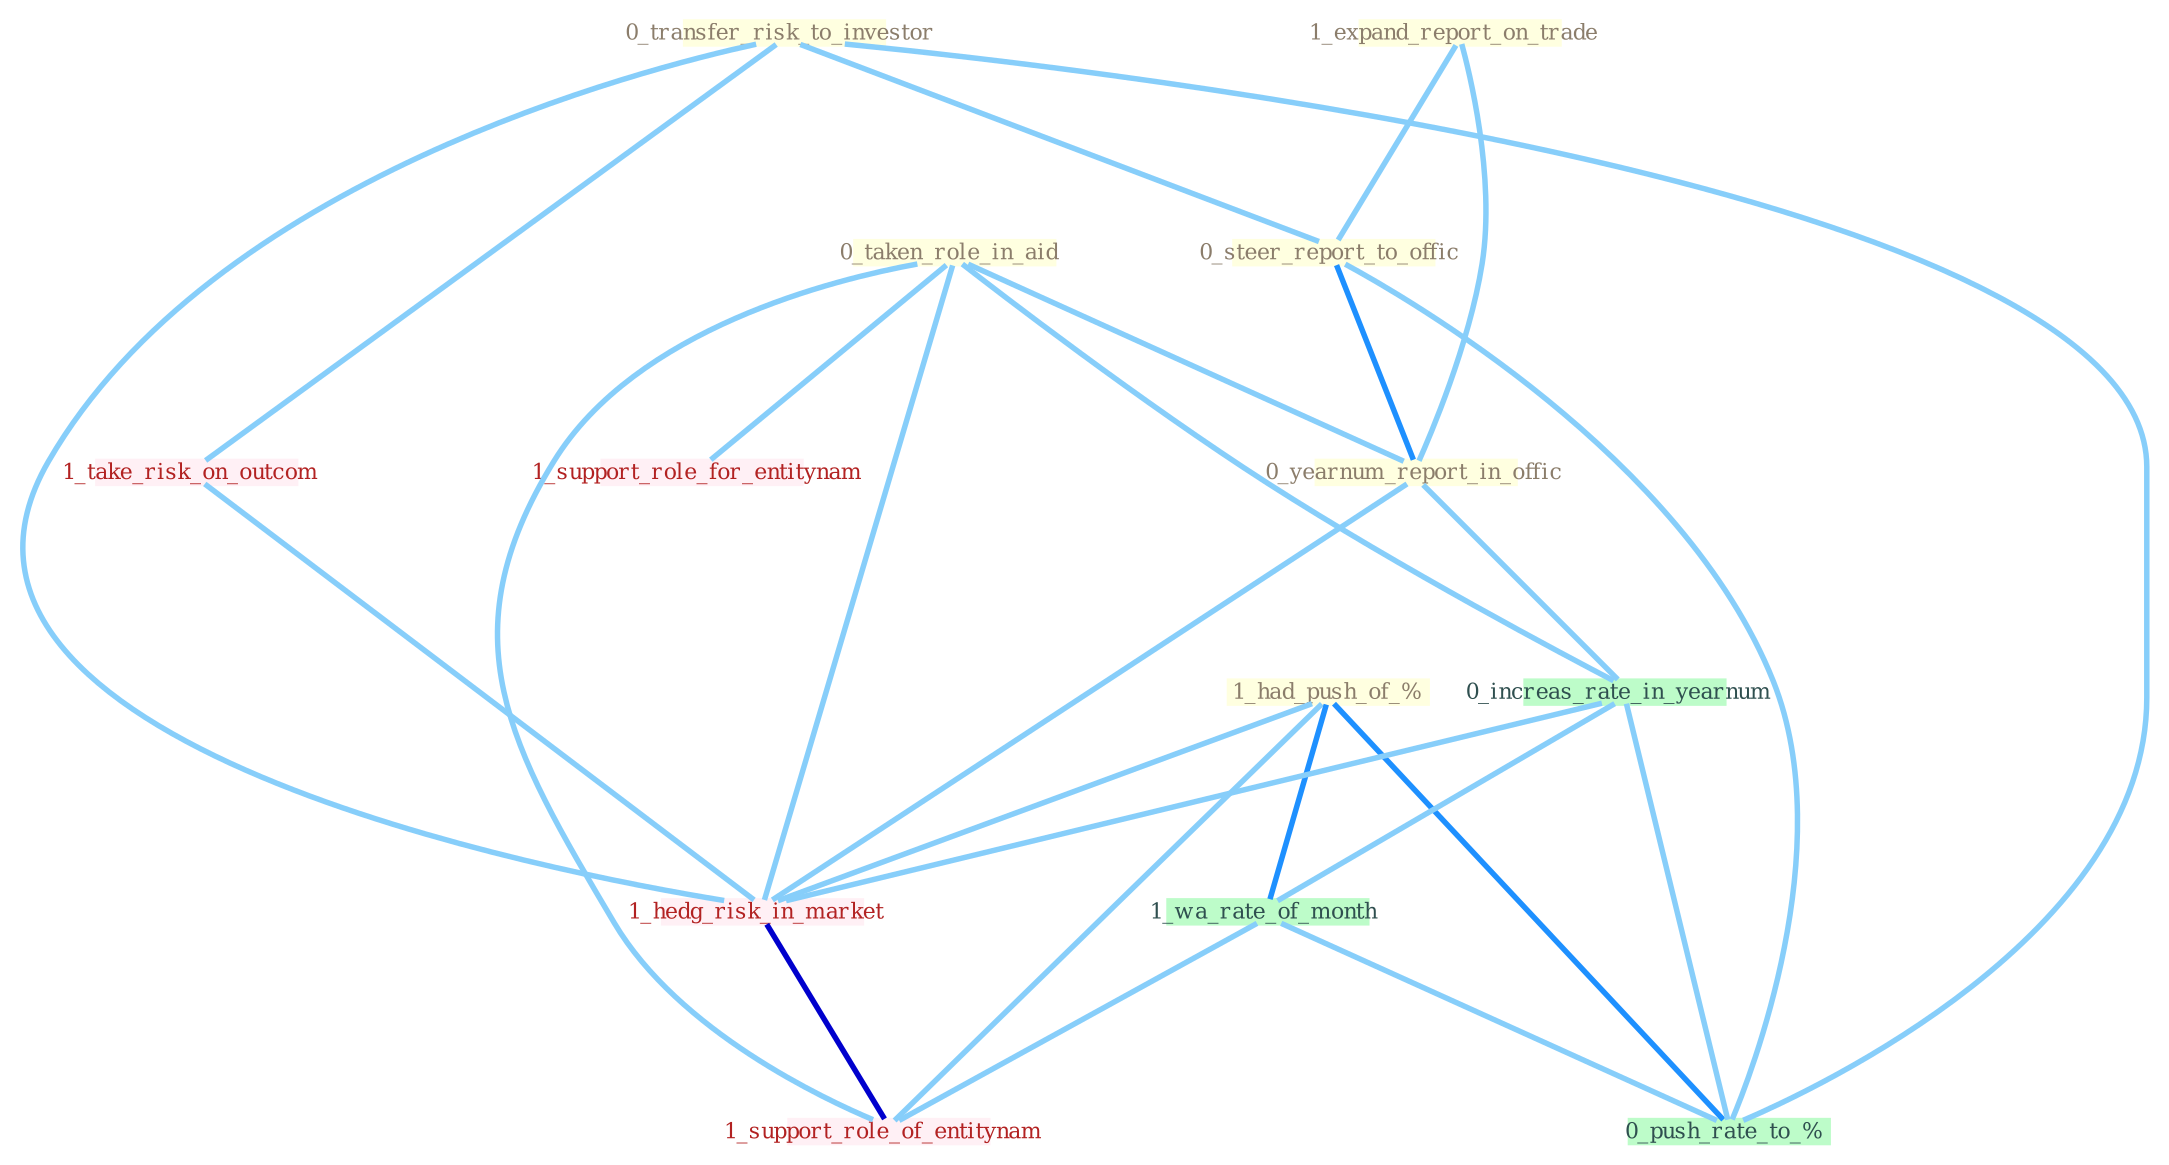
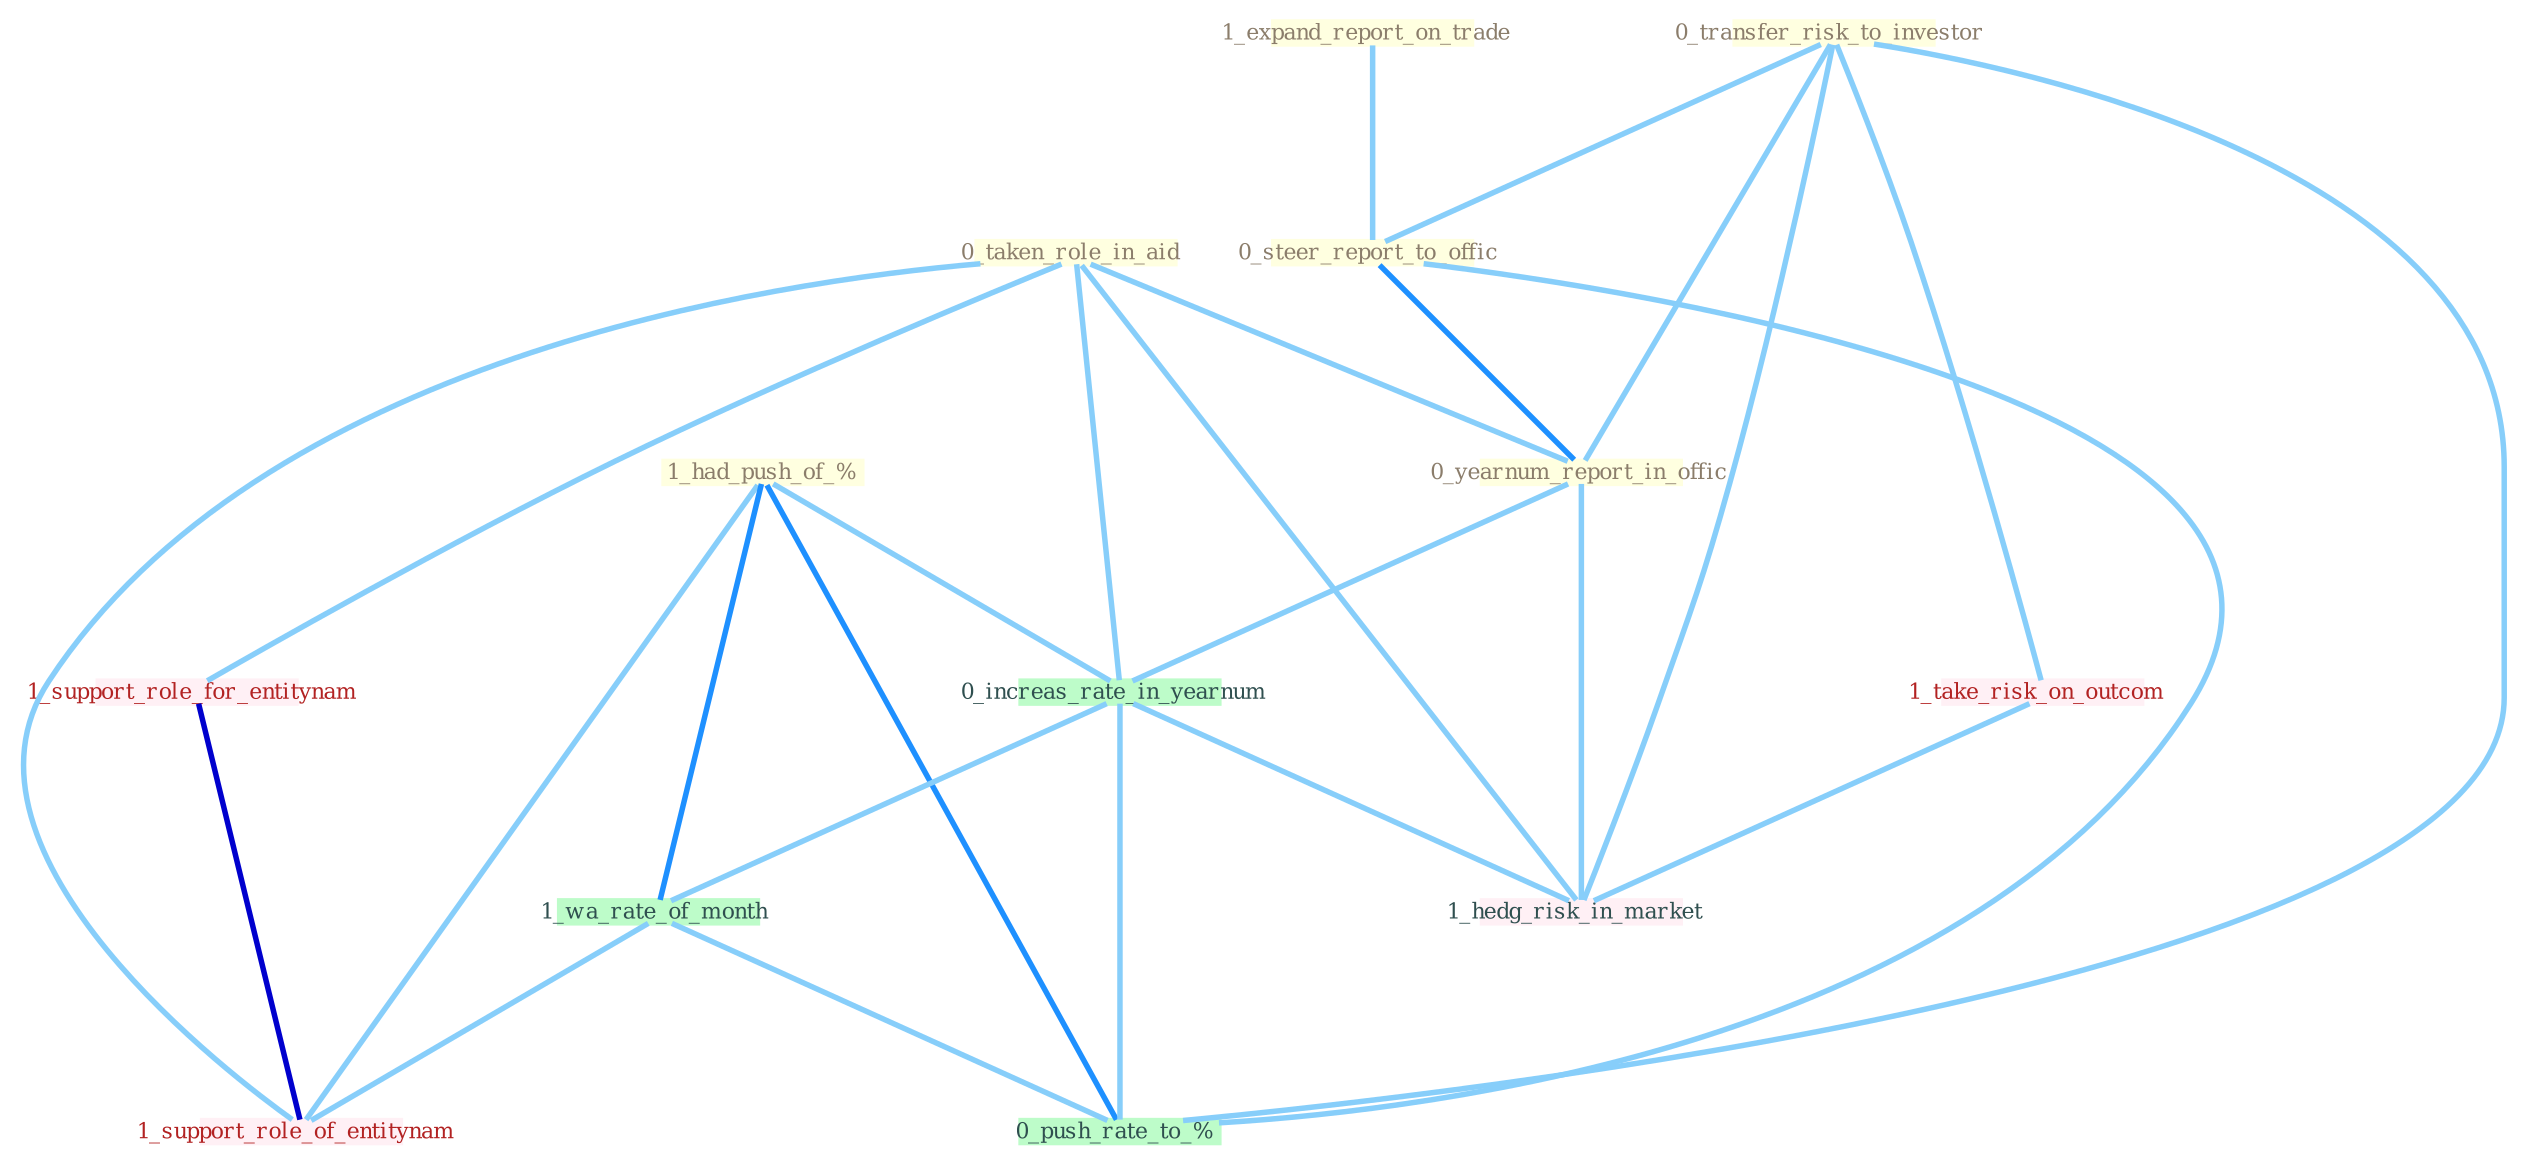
(1483, 256) -> (1708, 252)
(1045, 802) -> (942, 582)
(763, 912) -> (1581, 912)
(826, 1022) -> (249, 912)
